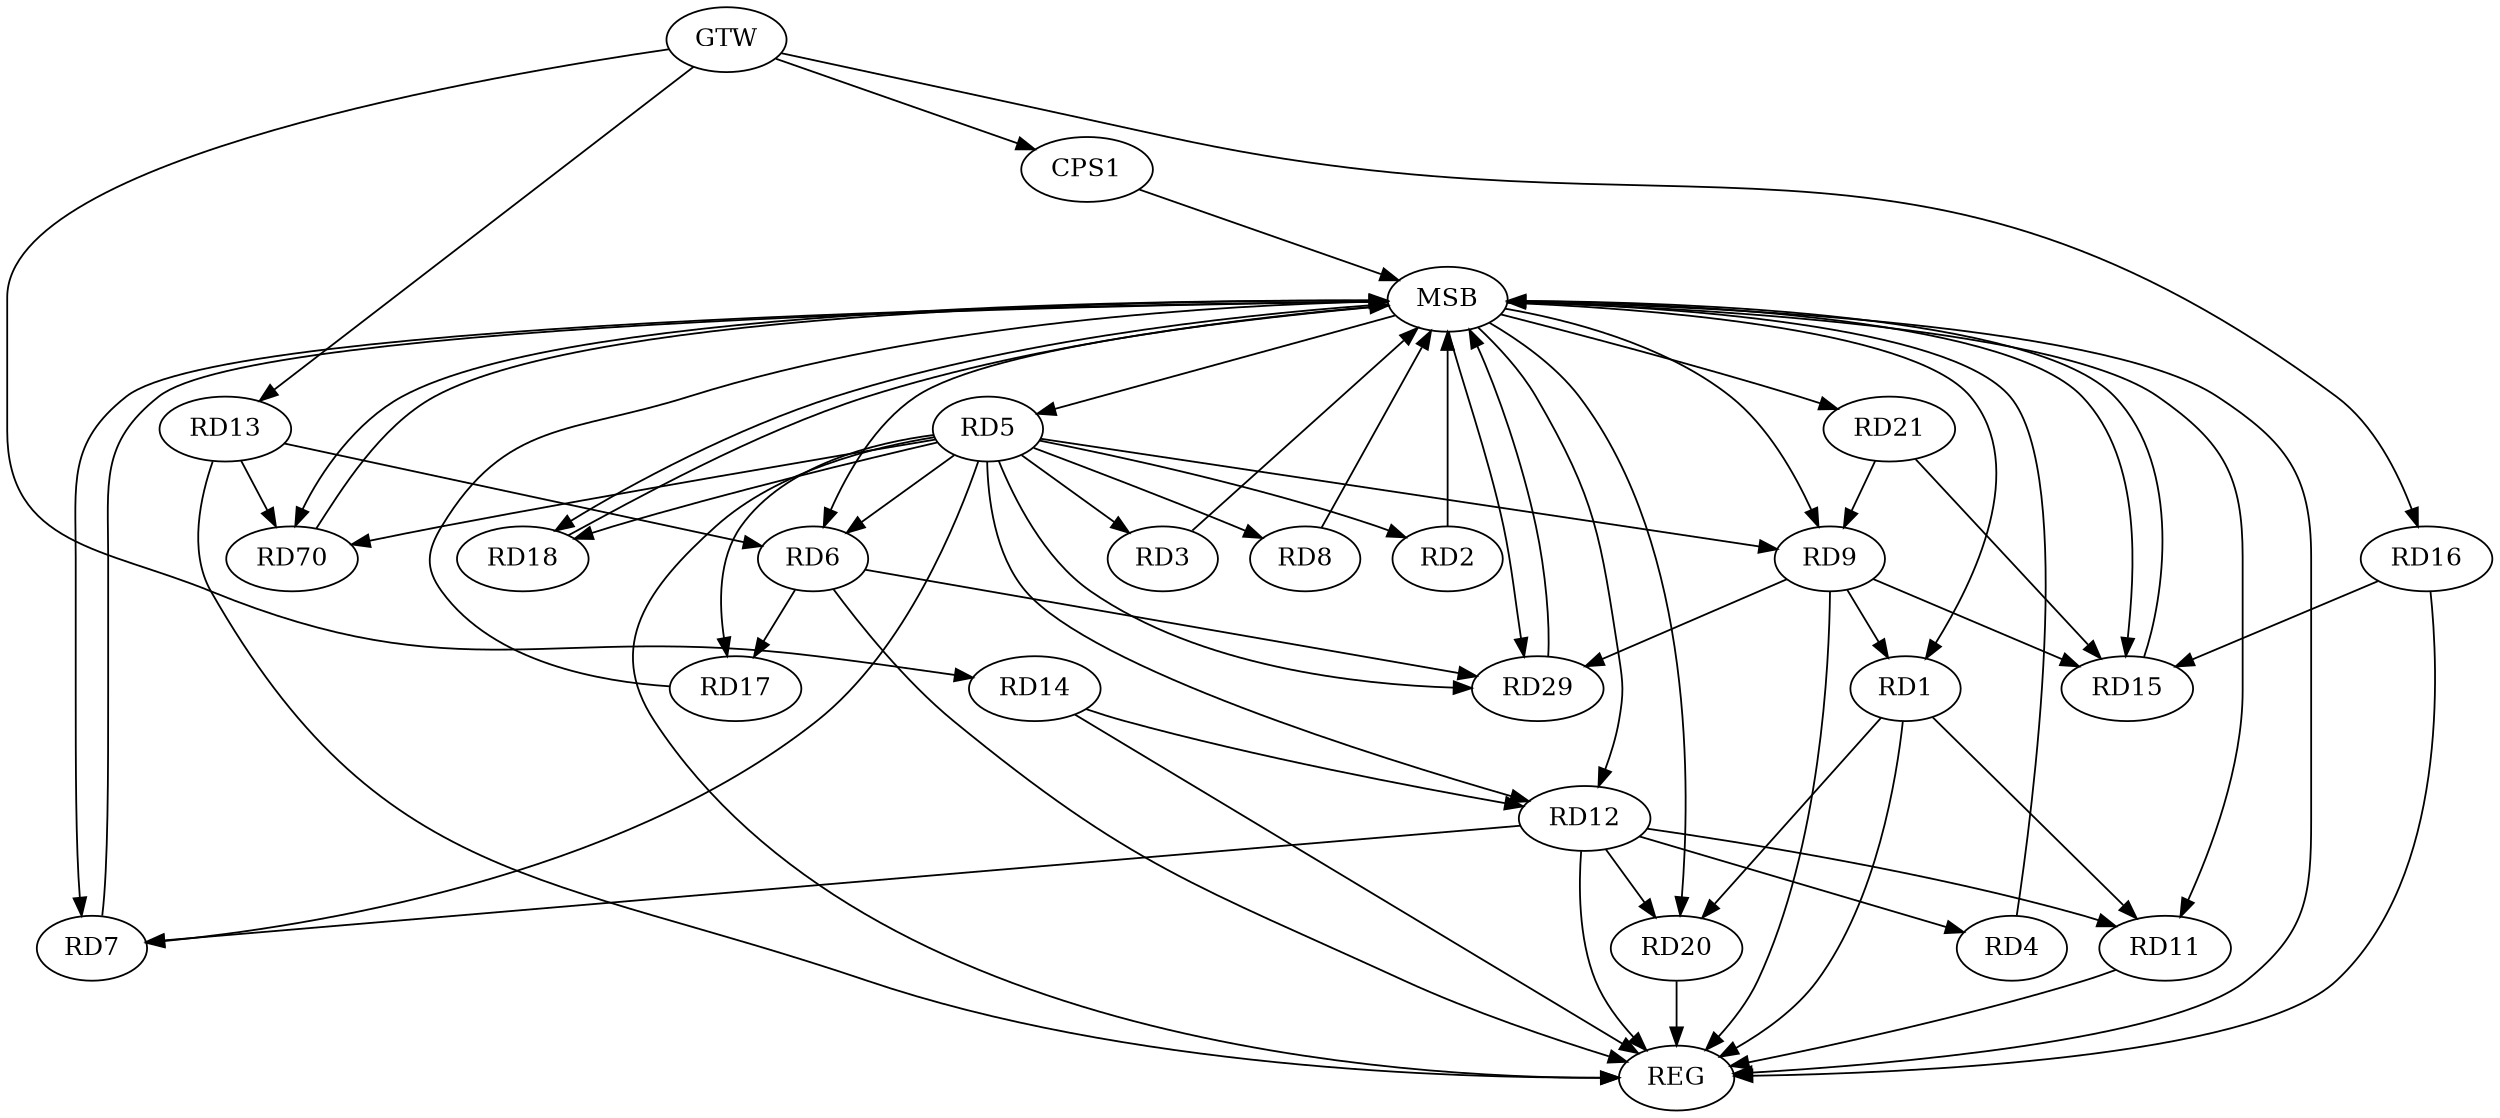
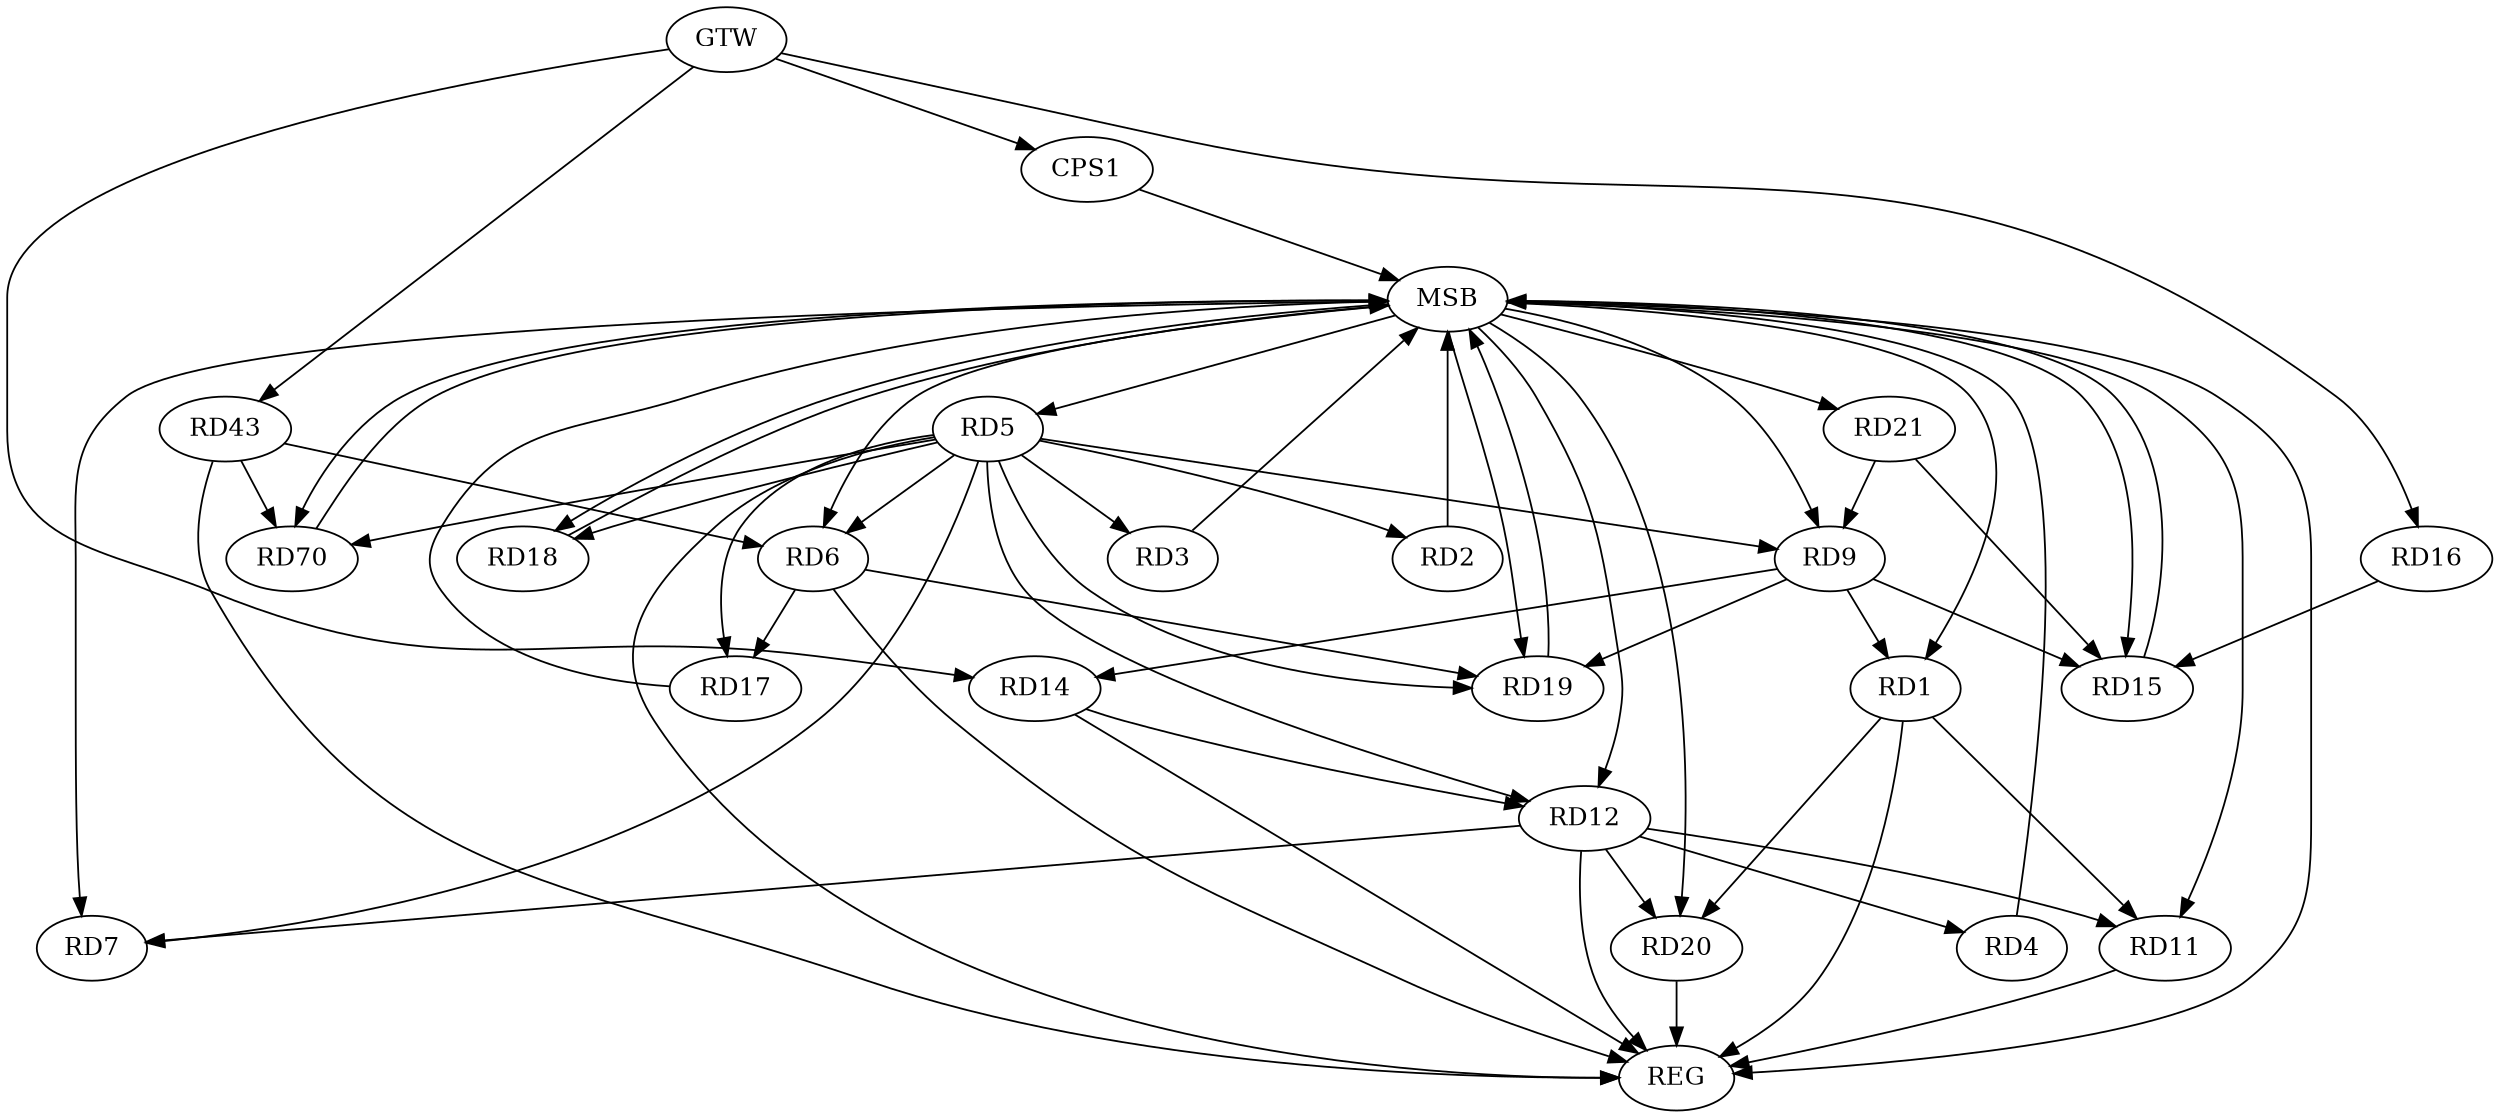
(191, 385) -> none
(225, 429) -> (225, 429)
(1305, 559) -> none
(1538, 689) -> (1538, 689)
(1807, 824) -> (1446, 622)
(2254, 1021) -> none
